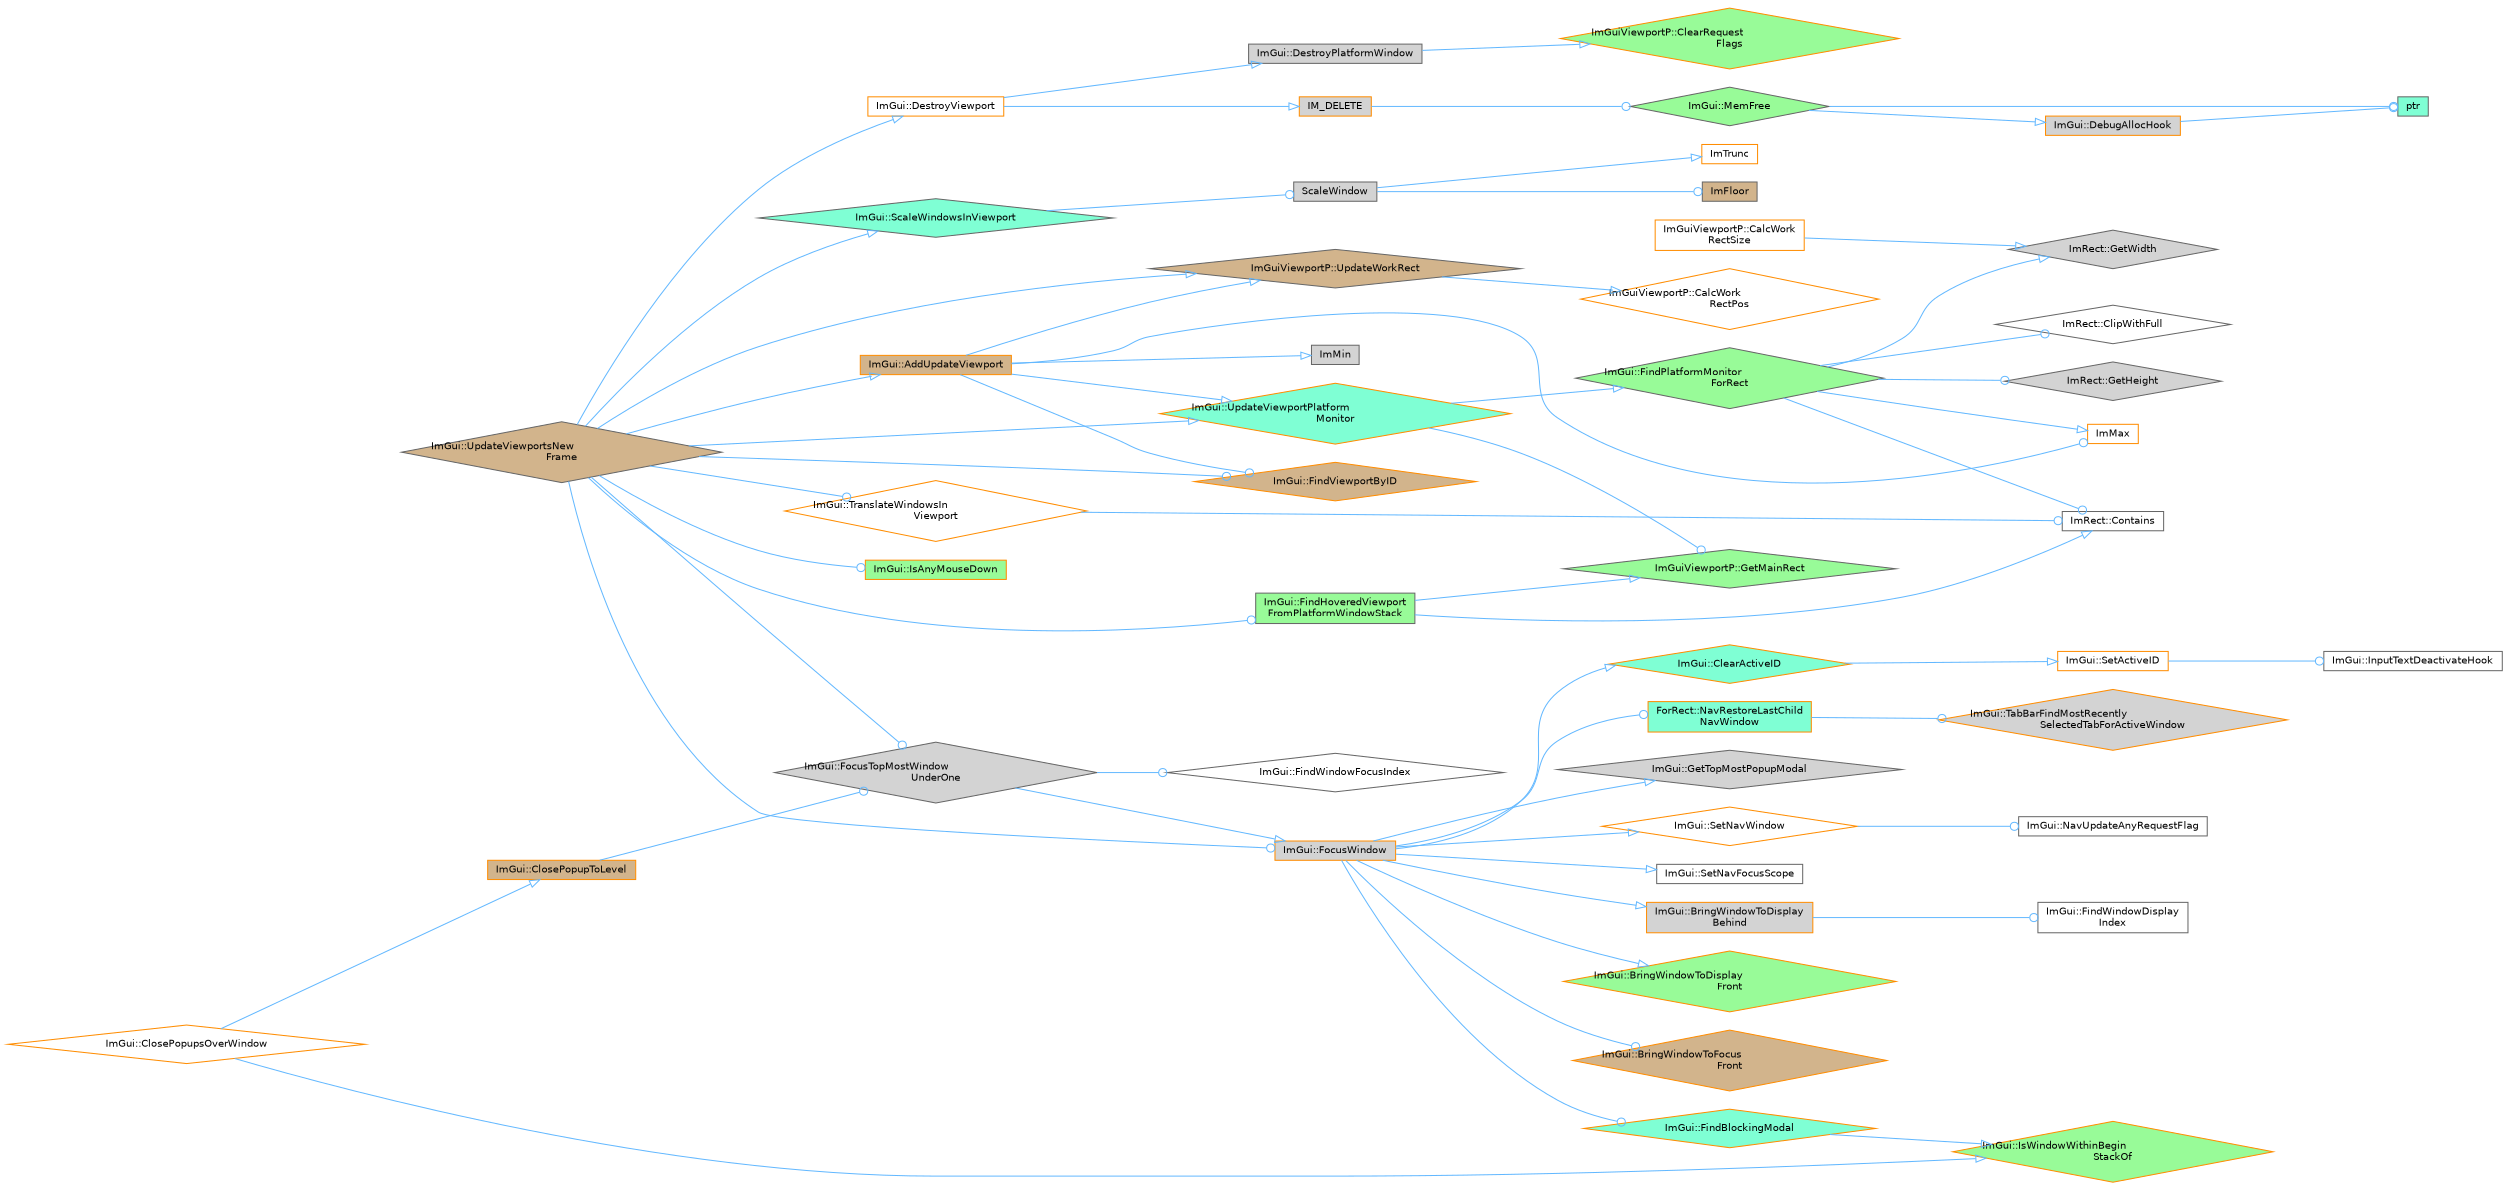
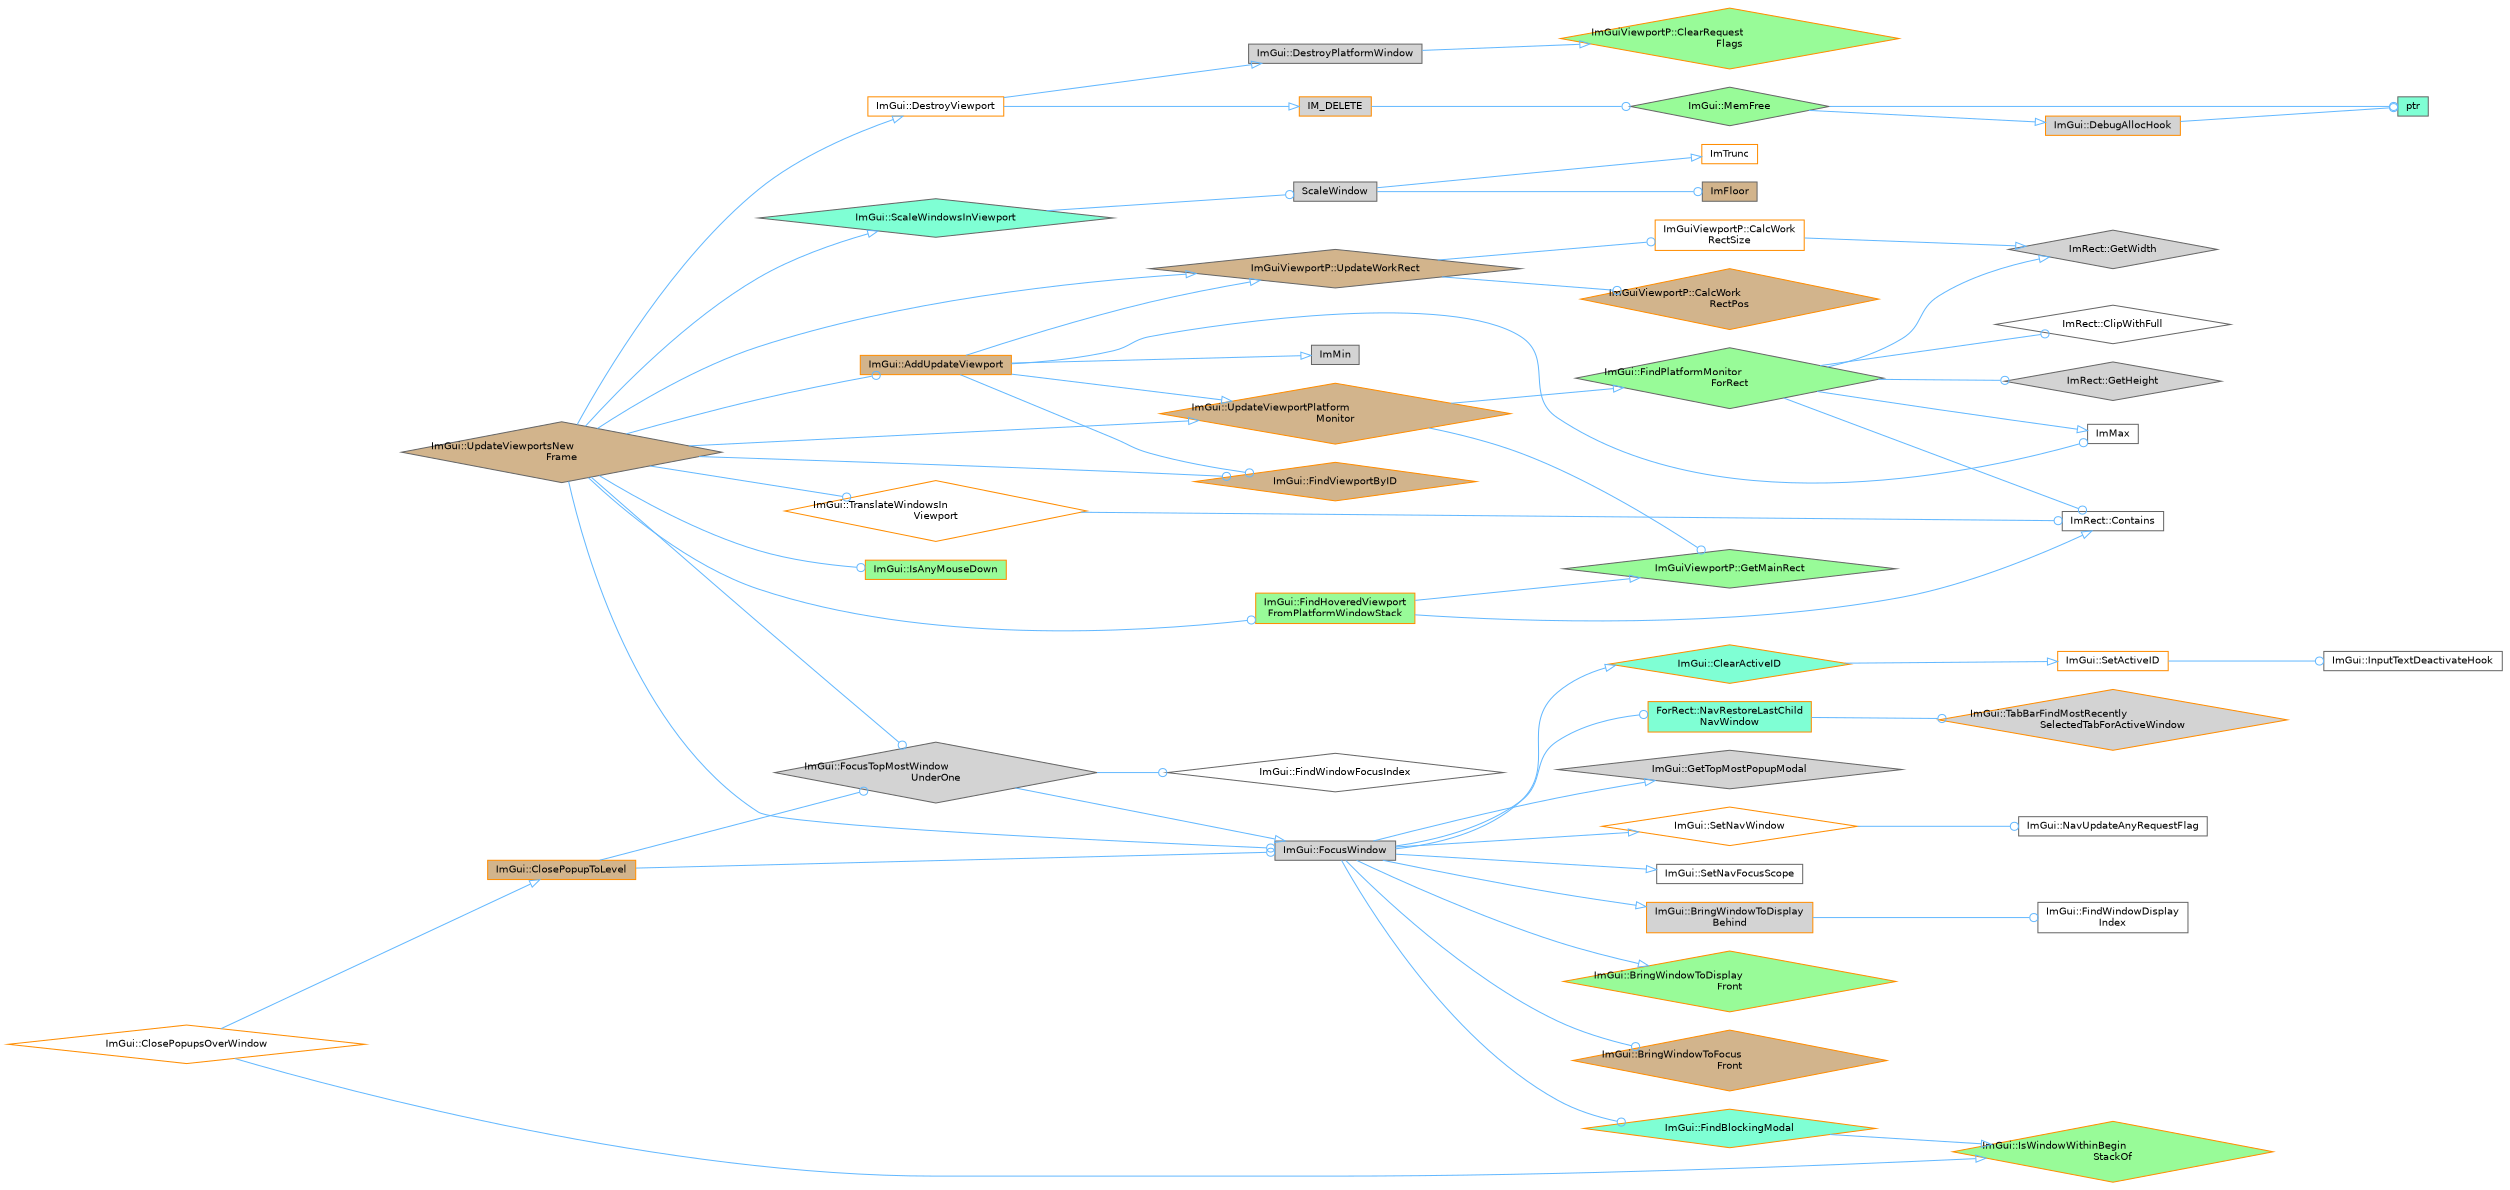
none -> (1542, 251)
(1527, 283) -> (1527, 283)
(1730, 299) -> (1730, 299)
(748, 402) -> (748, 402)
(1335, 414) -> (1335, 414)
(2113, 434) -> (2113, 434)
(1335, 608) -> (1335, 608)
(1335, 851) -> (1335, 851)
none -> (951, 860)
